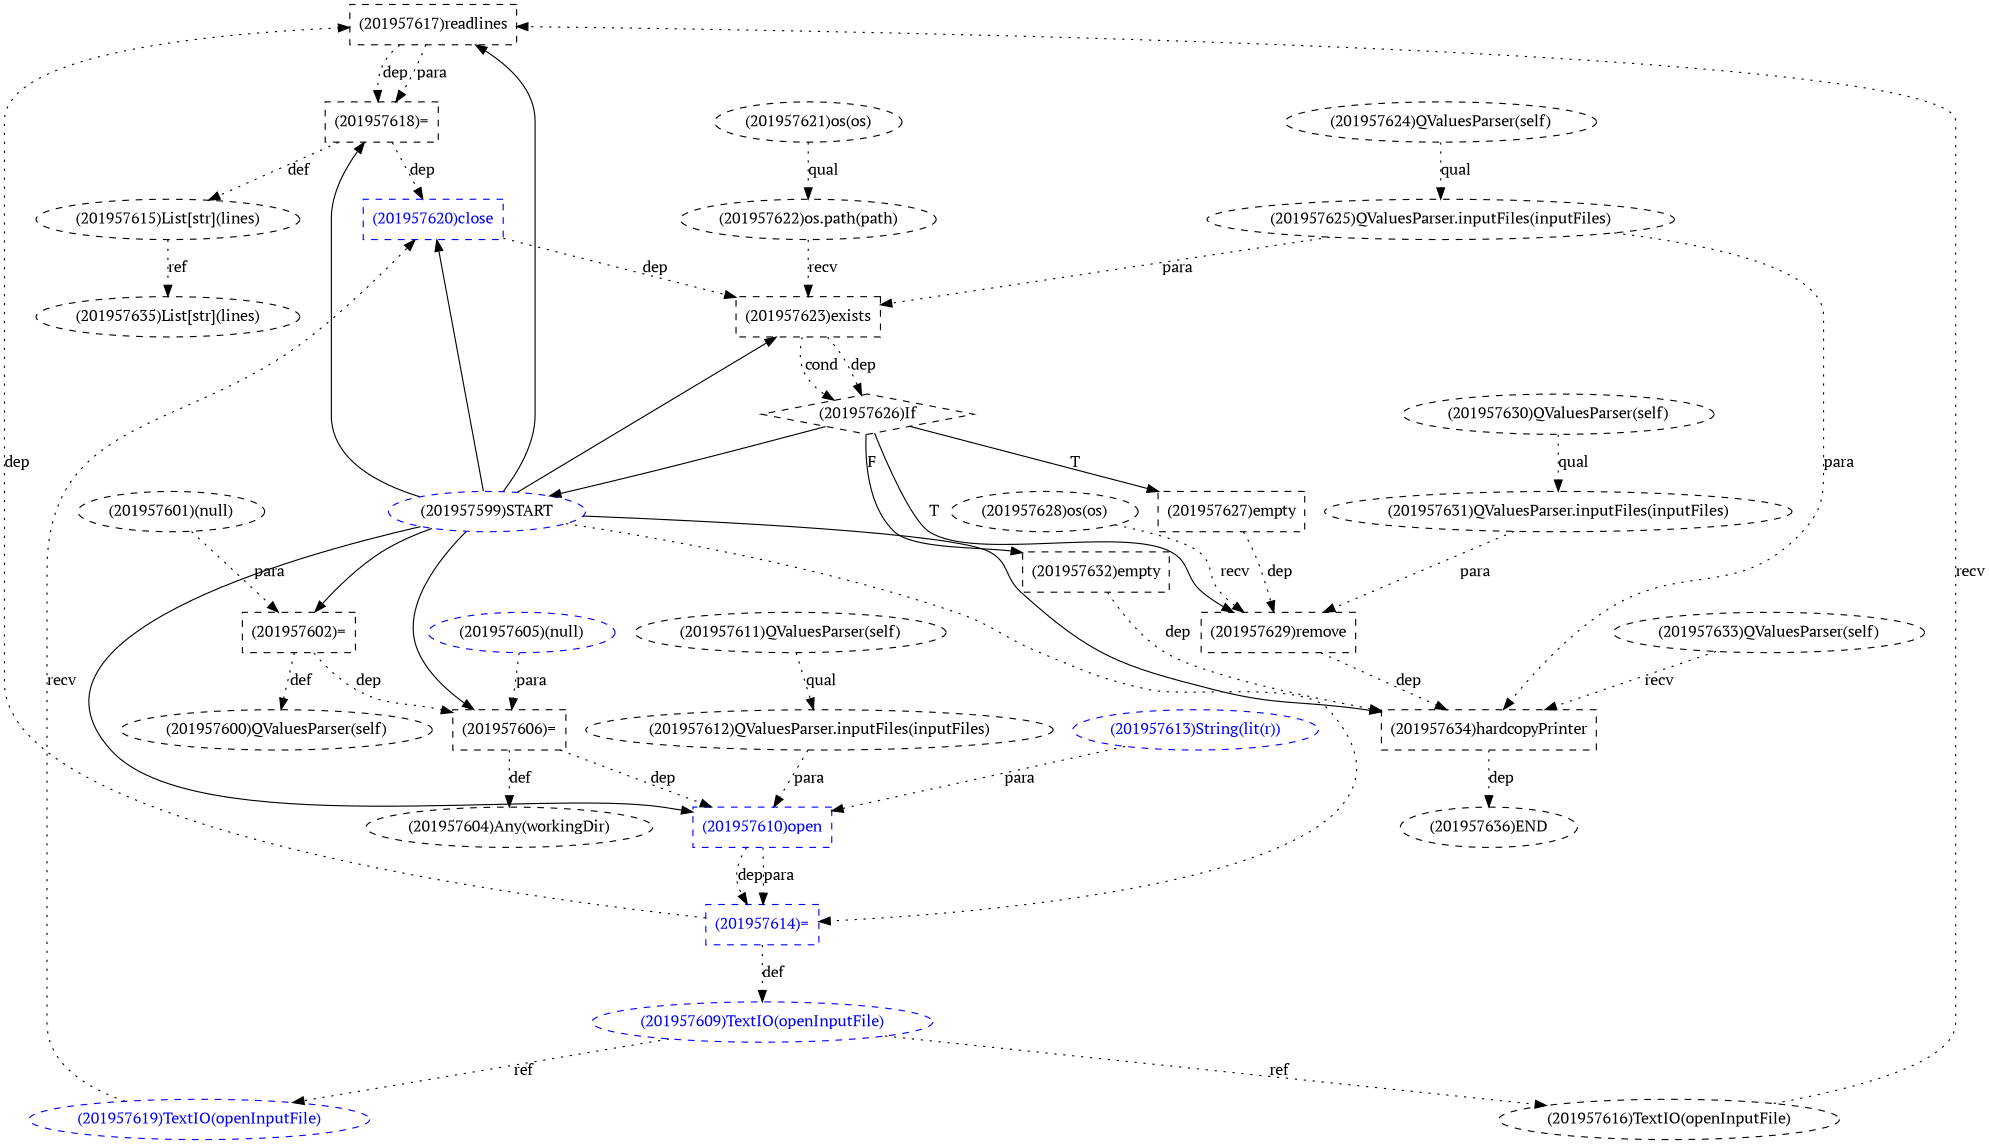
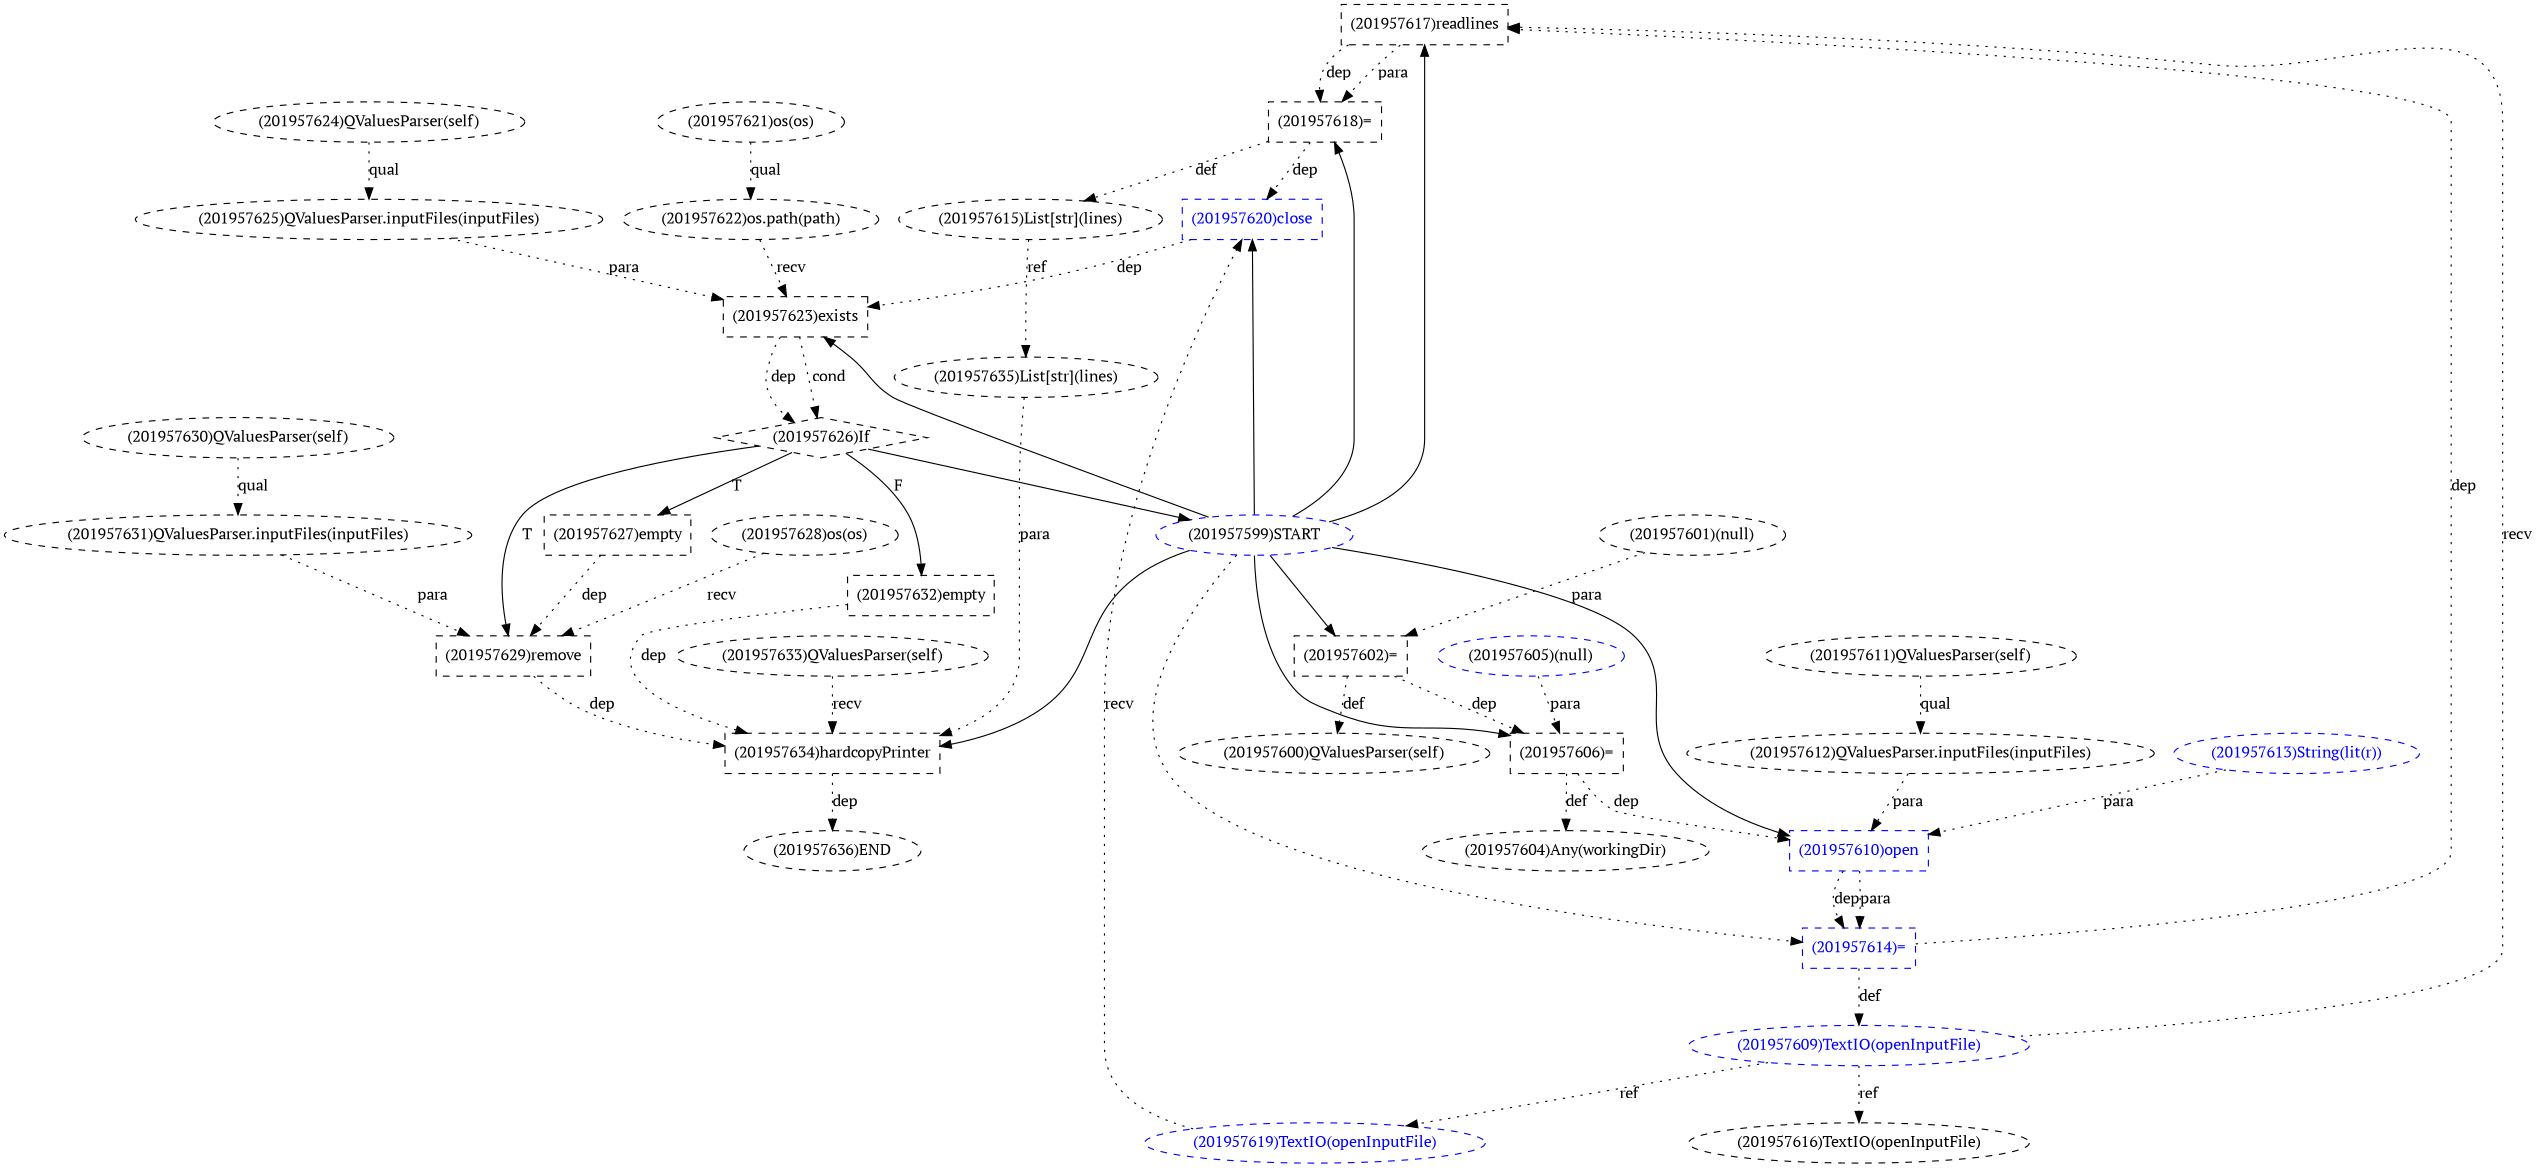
(1800, 80) -> (2503, 273)
(1823, 482) -> (1019, 582)
